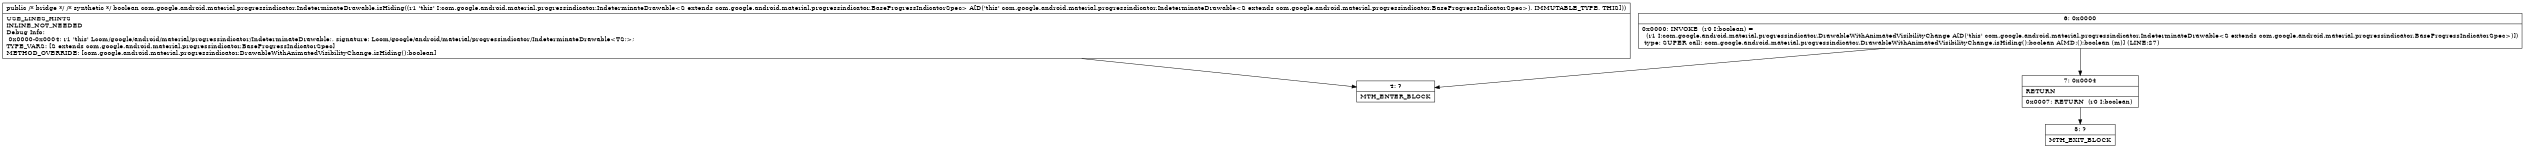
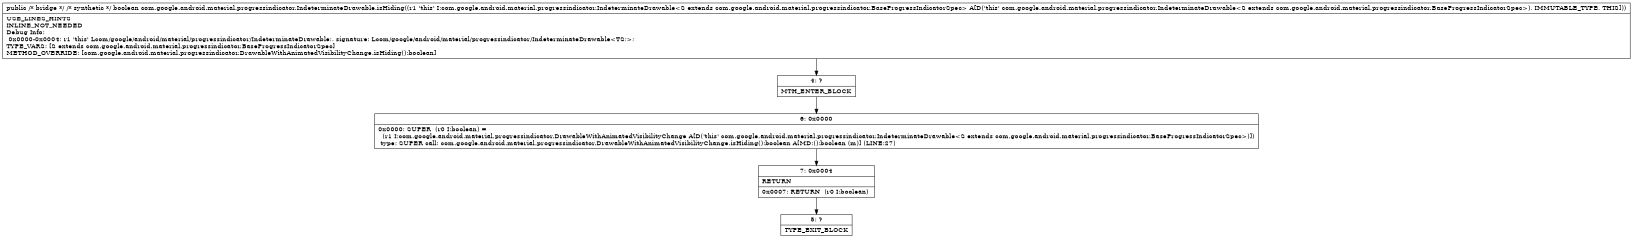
(1699, 29) -> (434, 129)
(1662, 68) -> (816, 103)
(2080, 140) -> (816, 230)
